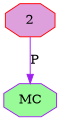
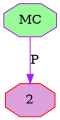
(30, 56) -> (30, 56)
